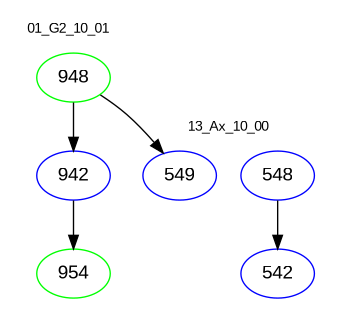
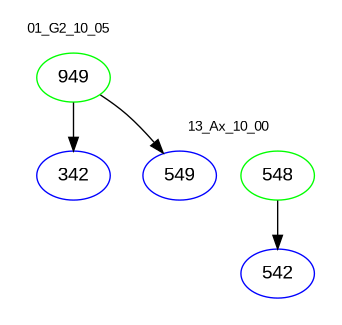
(69, 29) -> (69, 29)
(74, 78) -> (74, 78)
(74, 176) -> (74, 176)
(278, 176) -> (278, 176)
(74, 274) -> none
